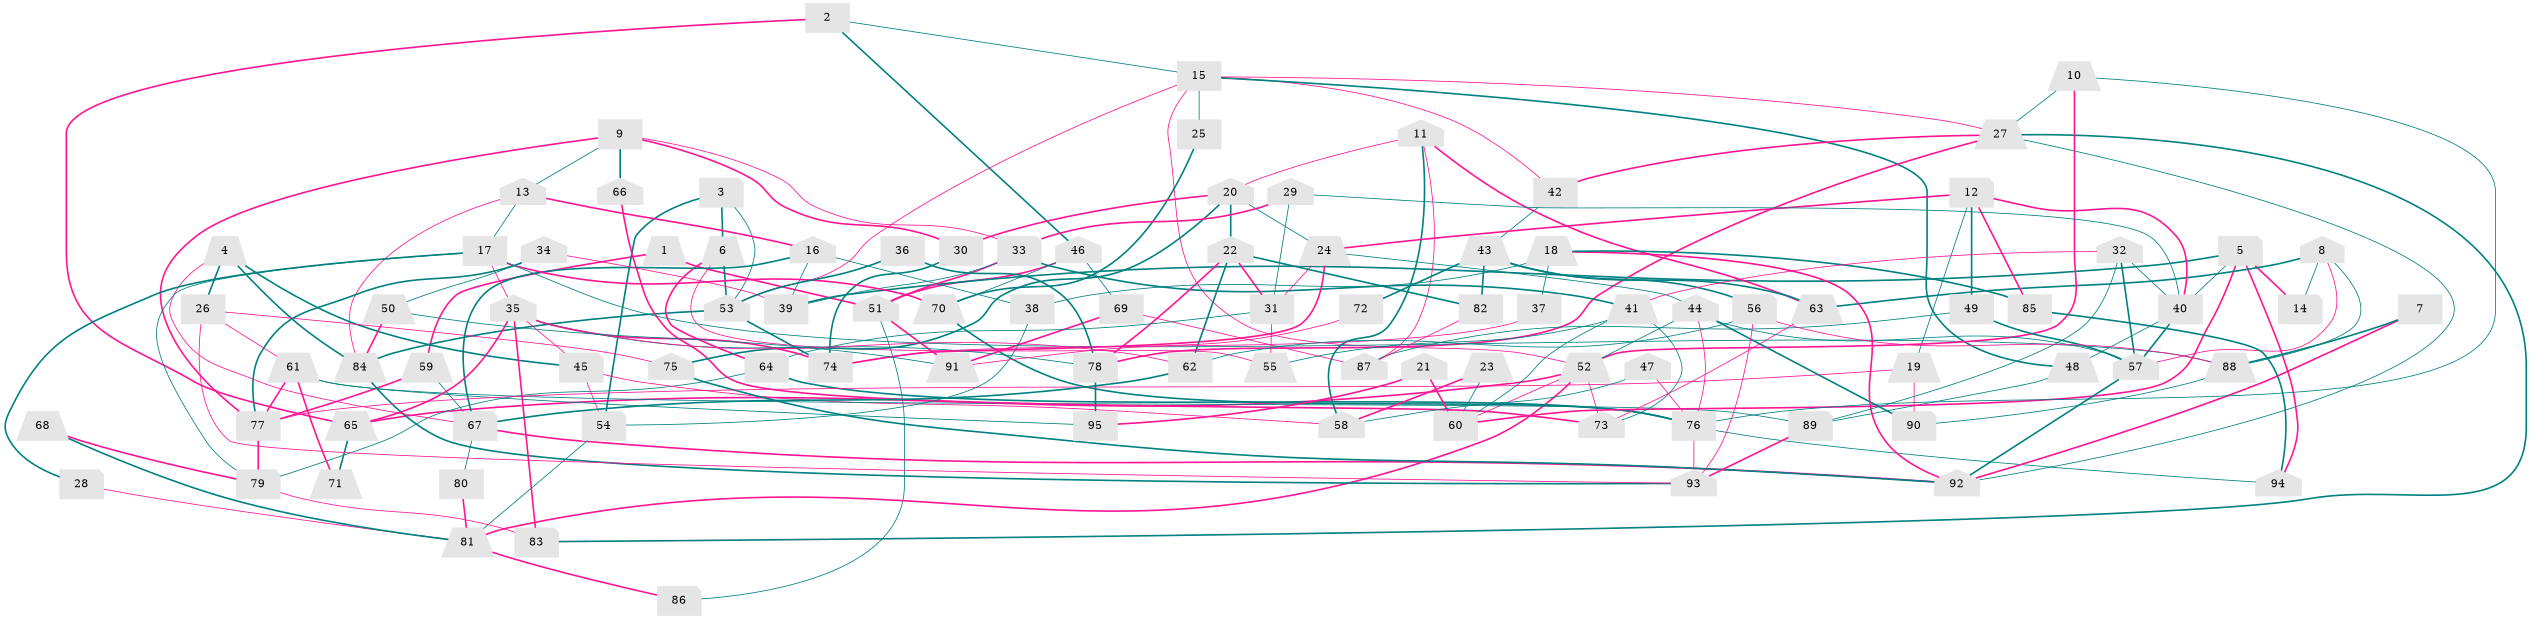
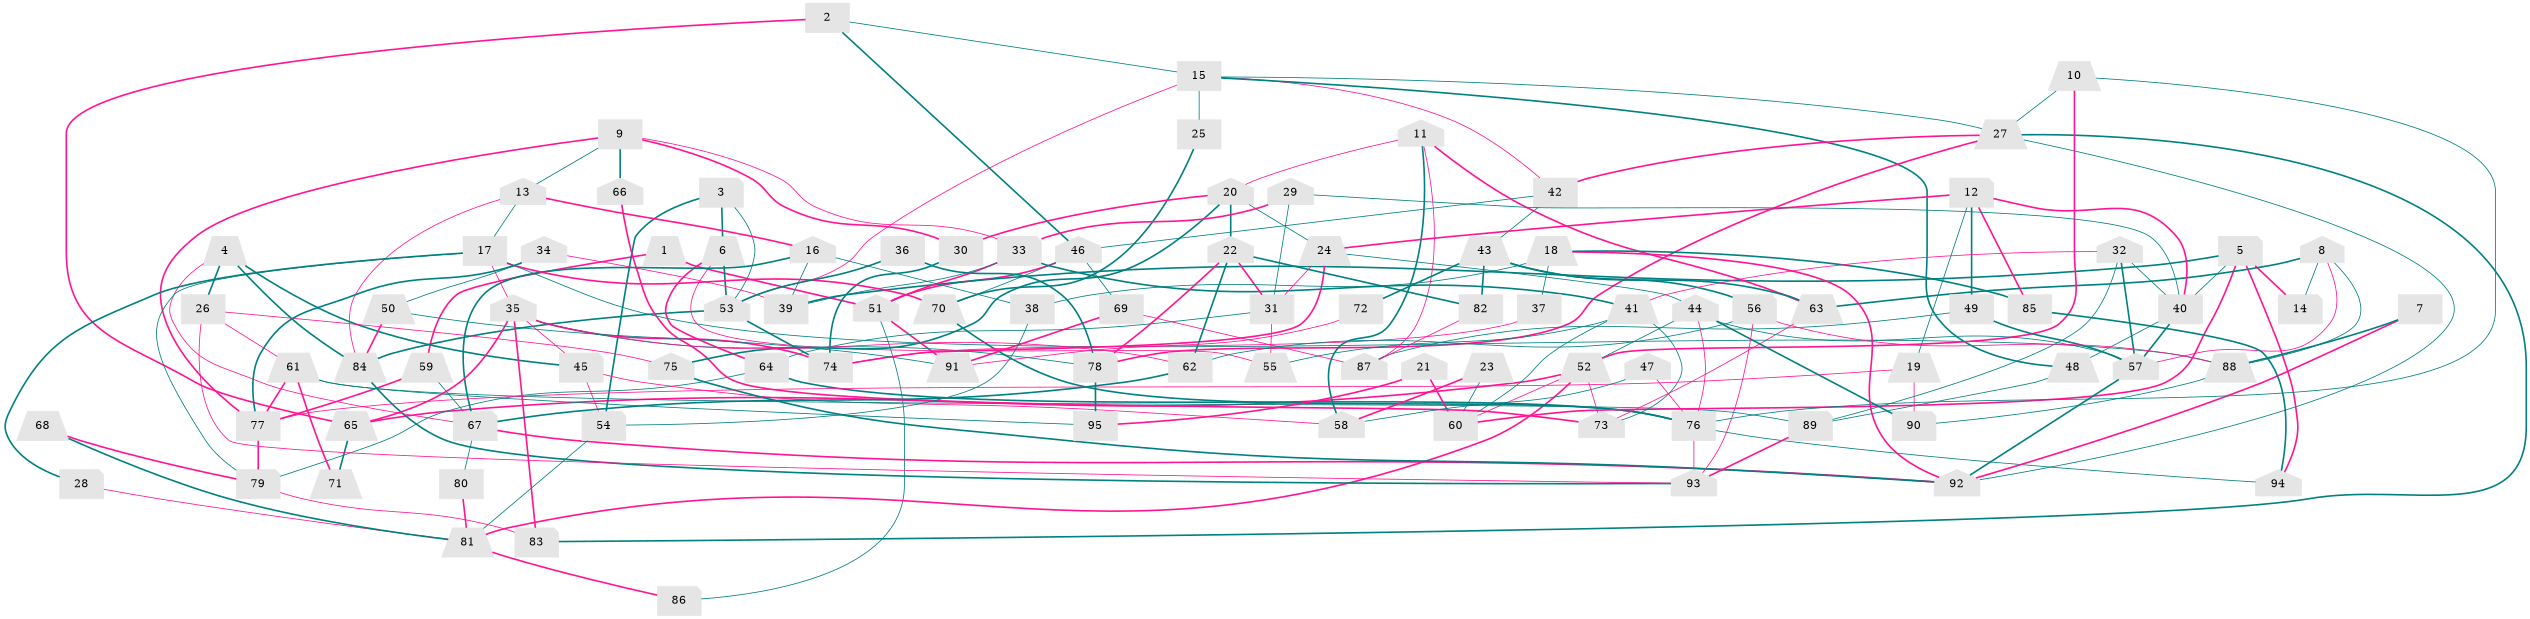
(1603, 89) -> (1603, 89)
none -> (1317, 222)
(1259, 330) -> none
